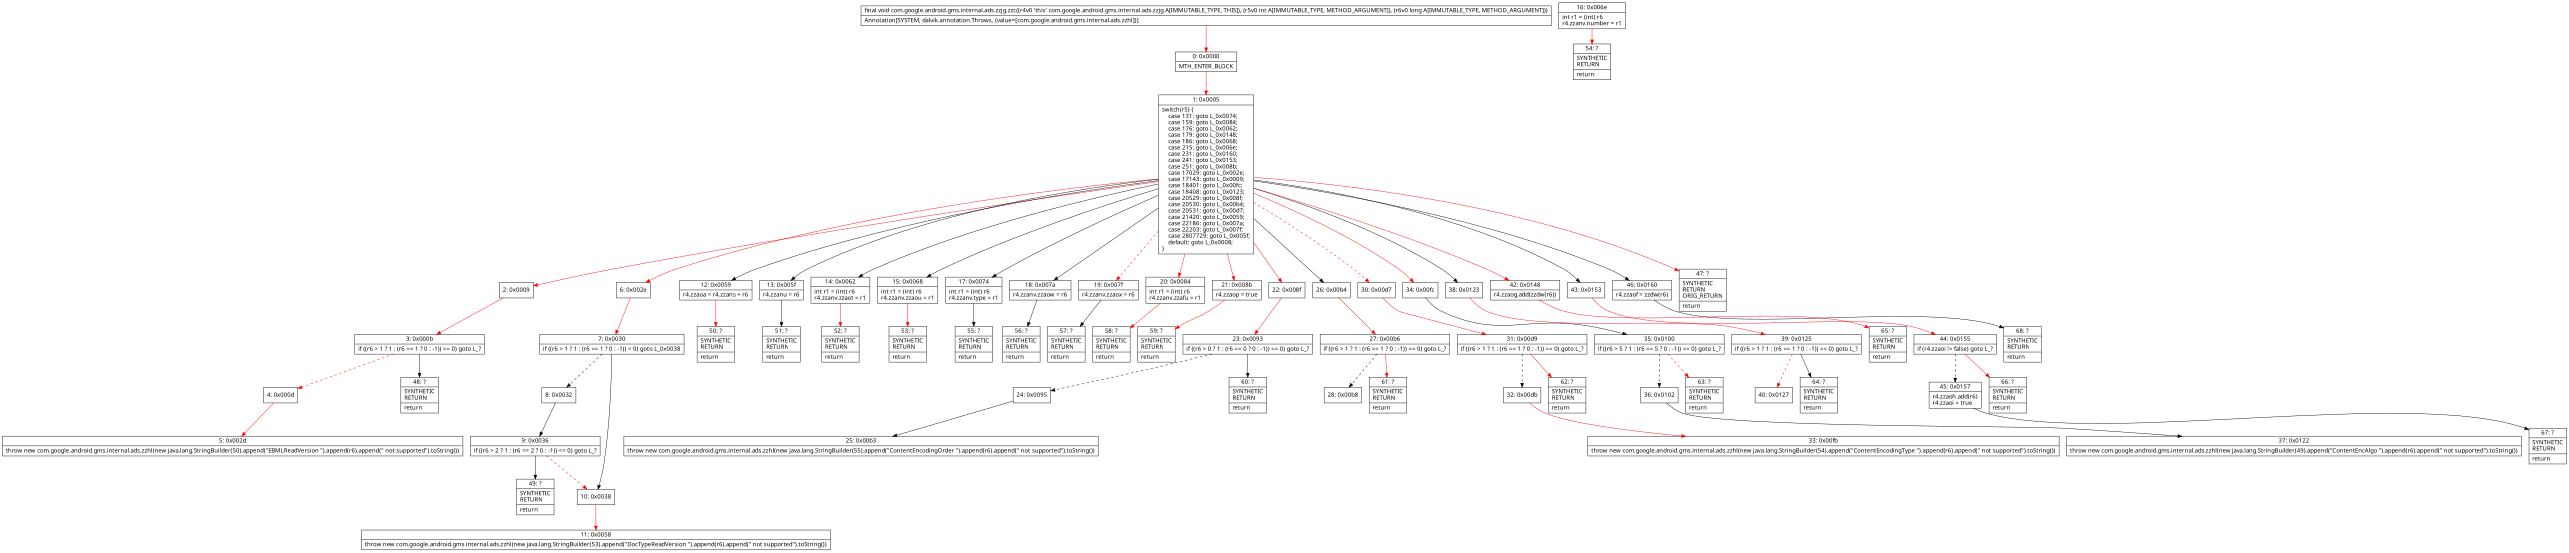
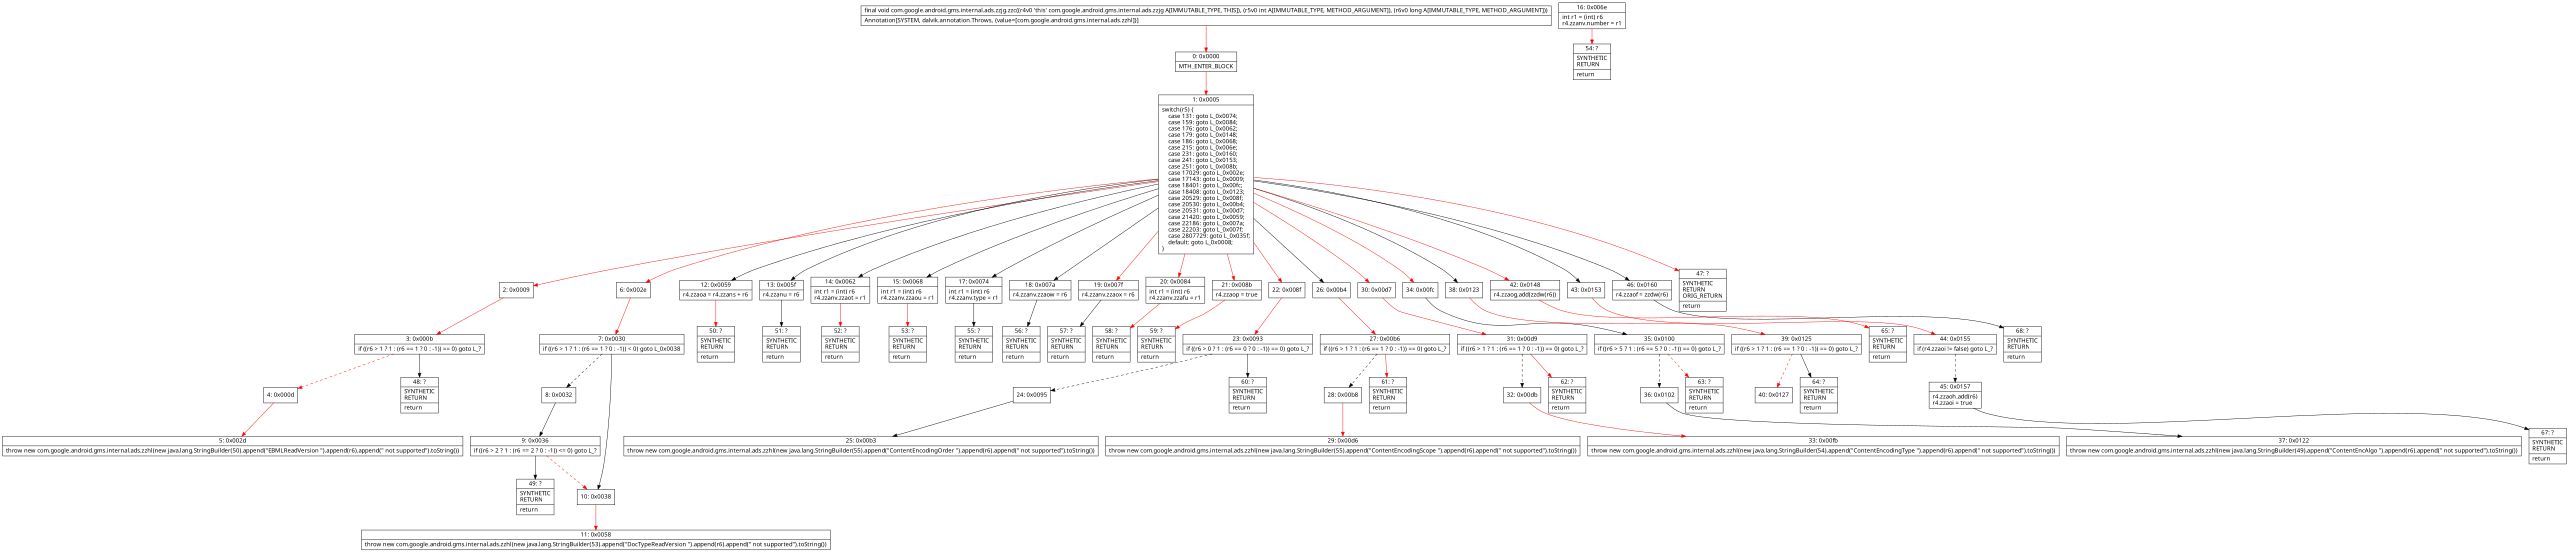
(1206, 236) -> (1206, 236)
(1311, 239) -> (1311, 239)
(1139, 254) -> (1139, 254)
(2008, 395) -> none
none -> (1343, 446)
